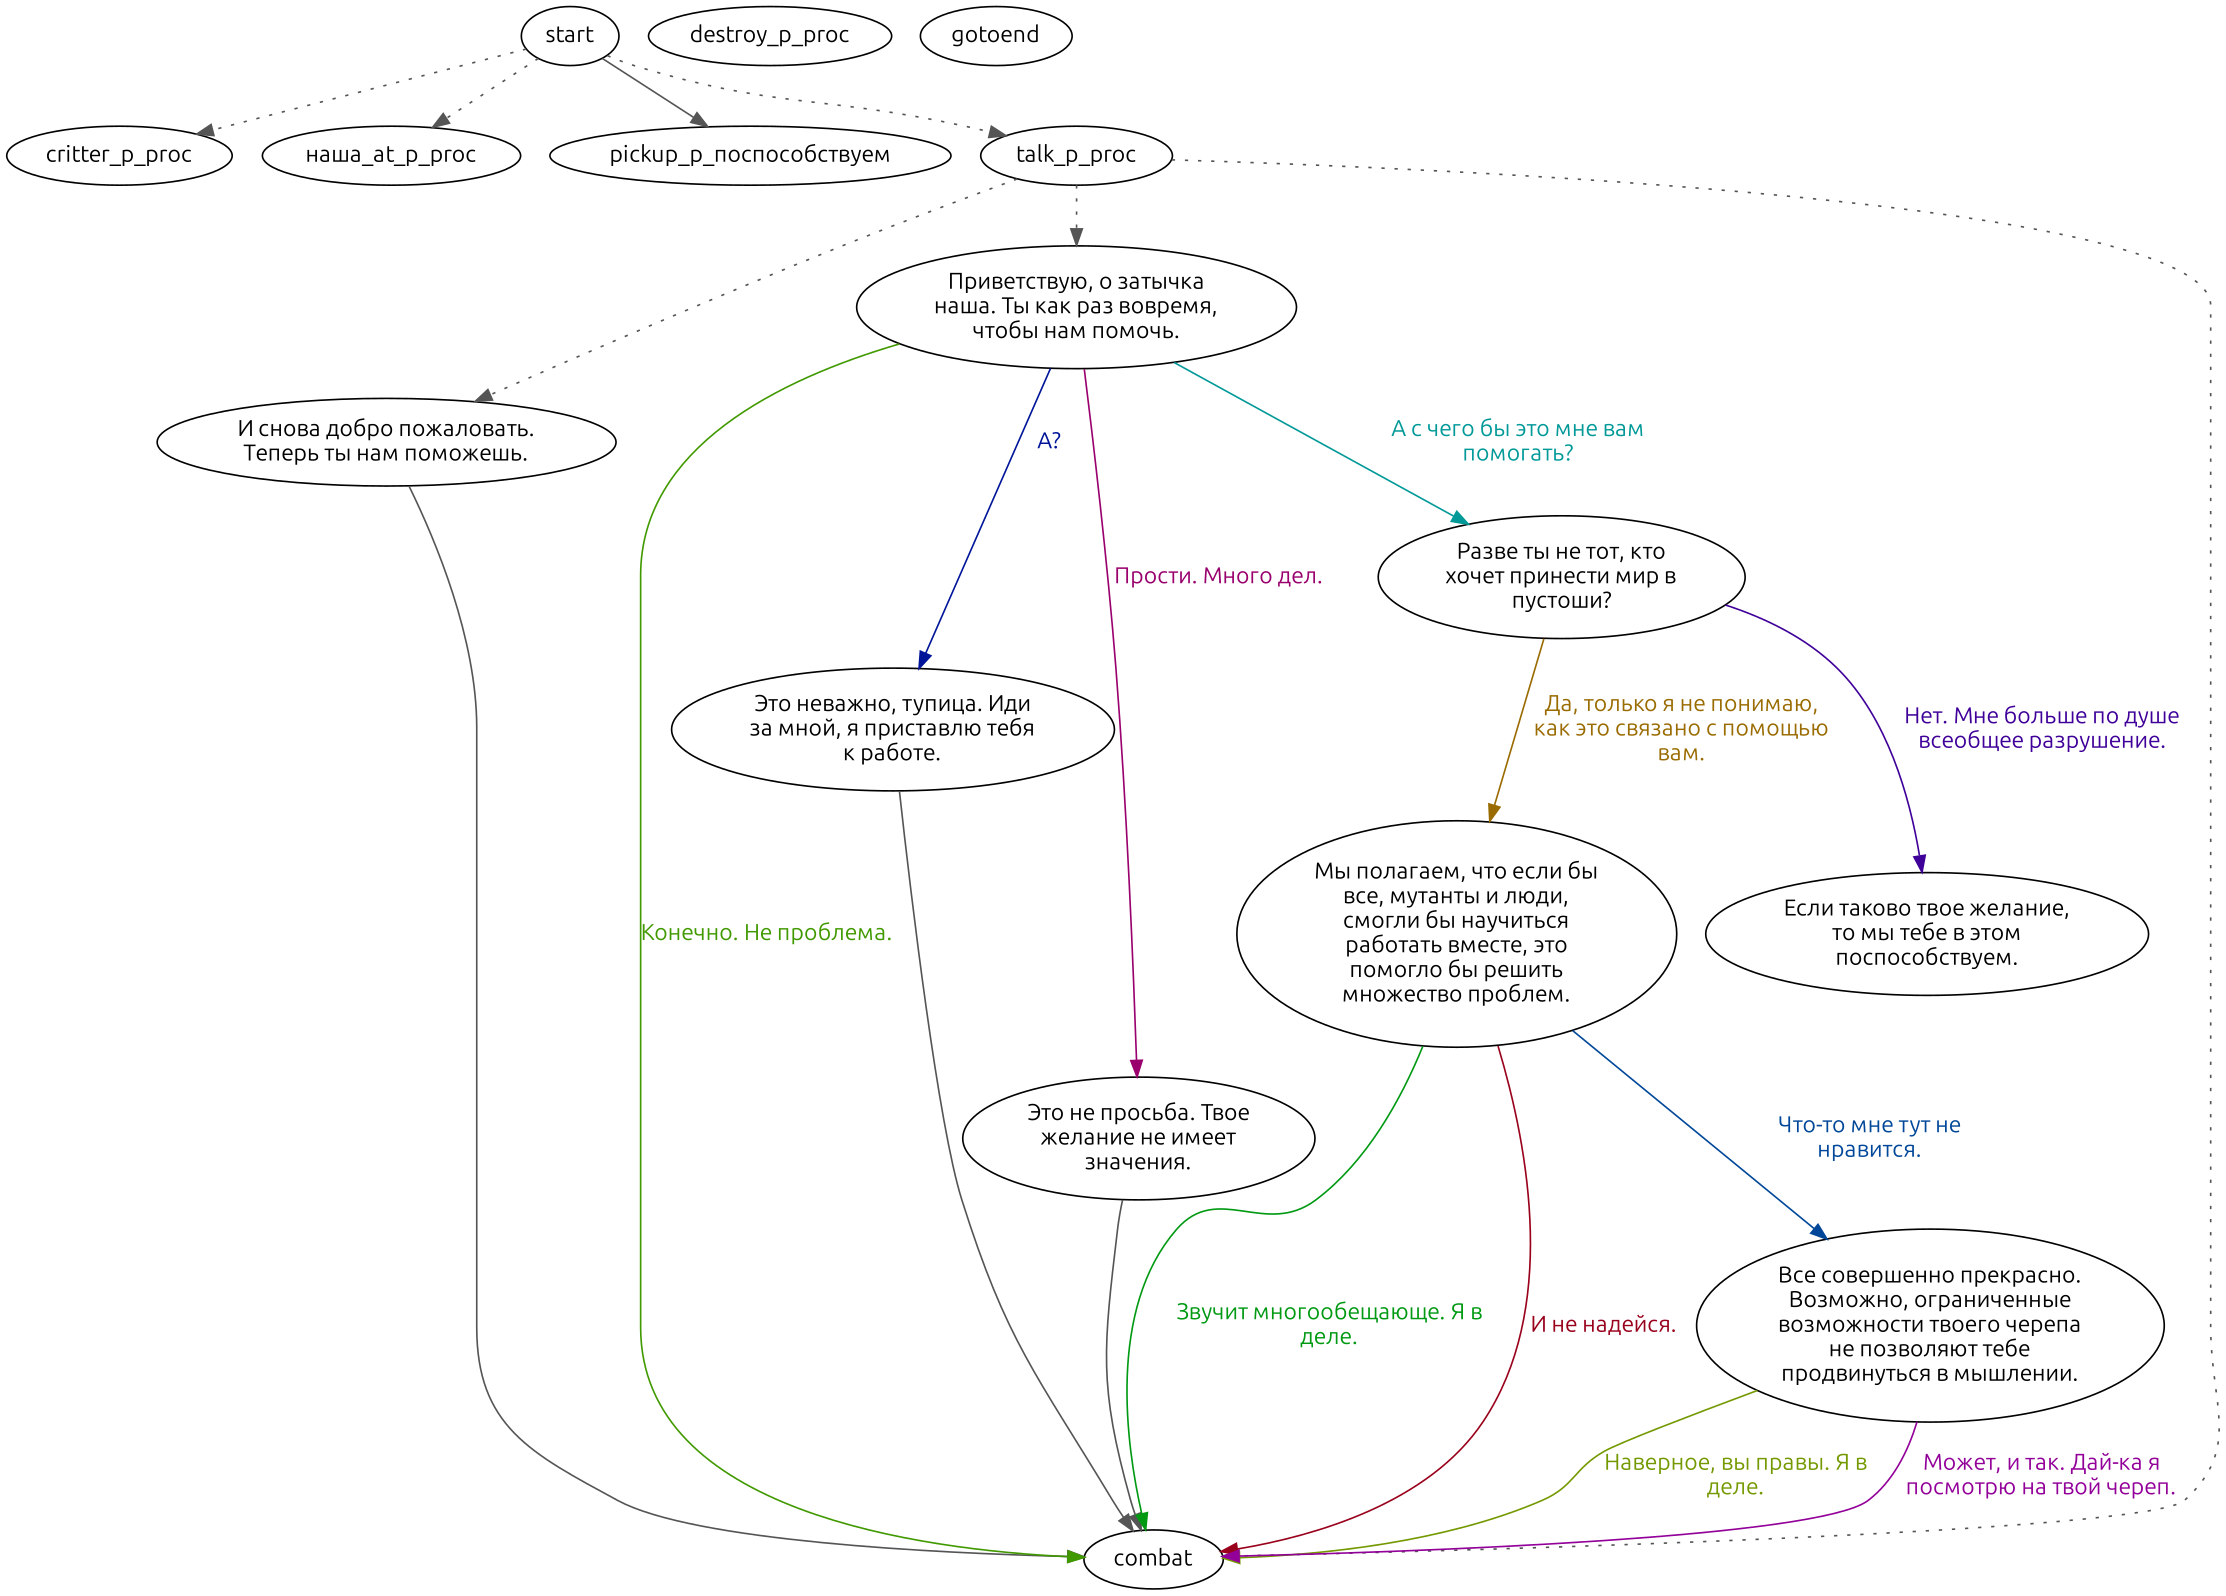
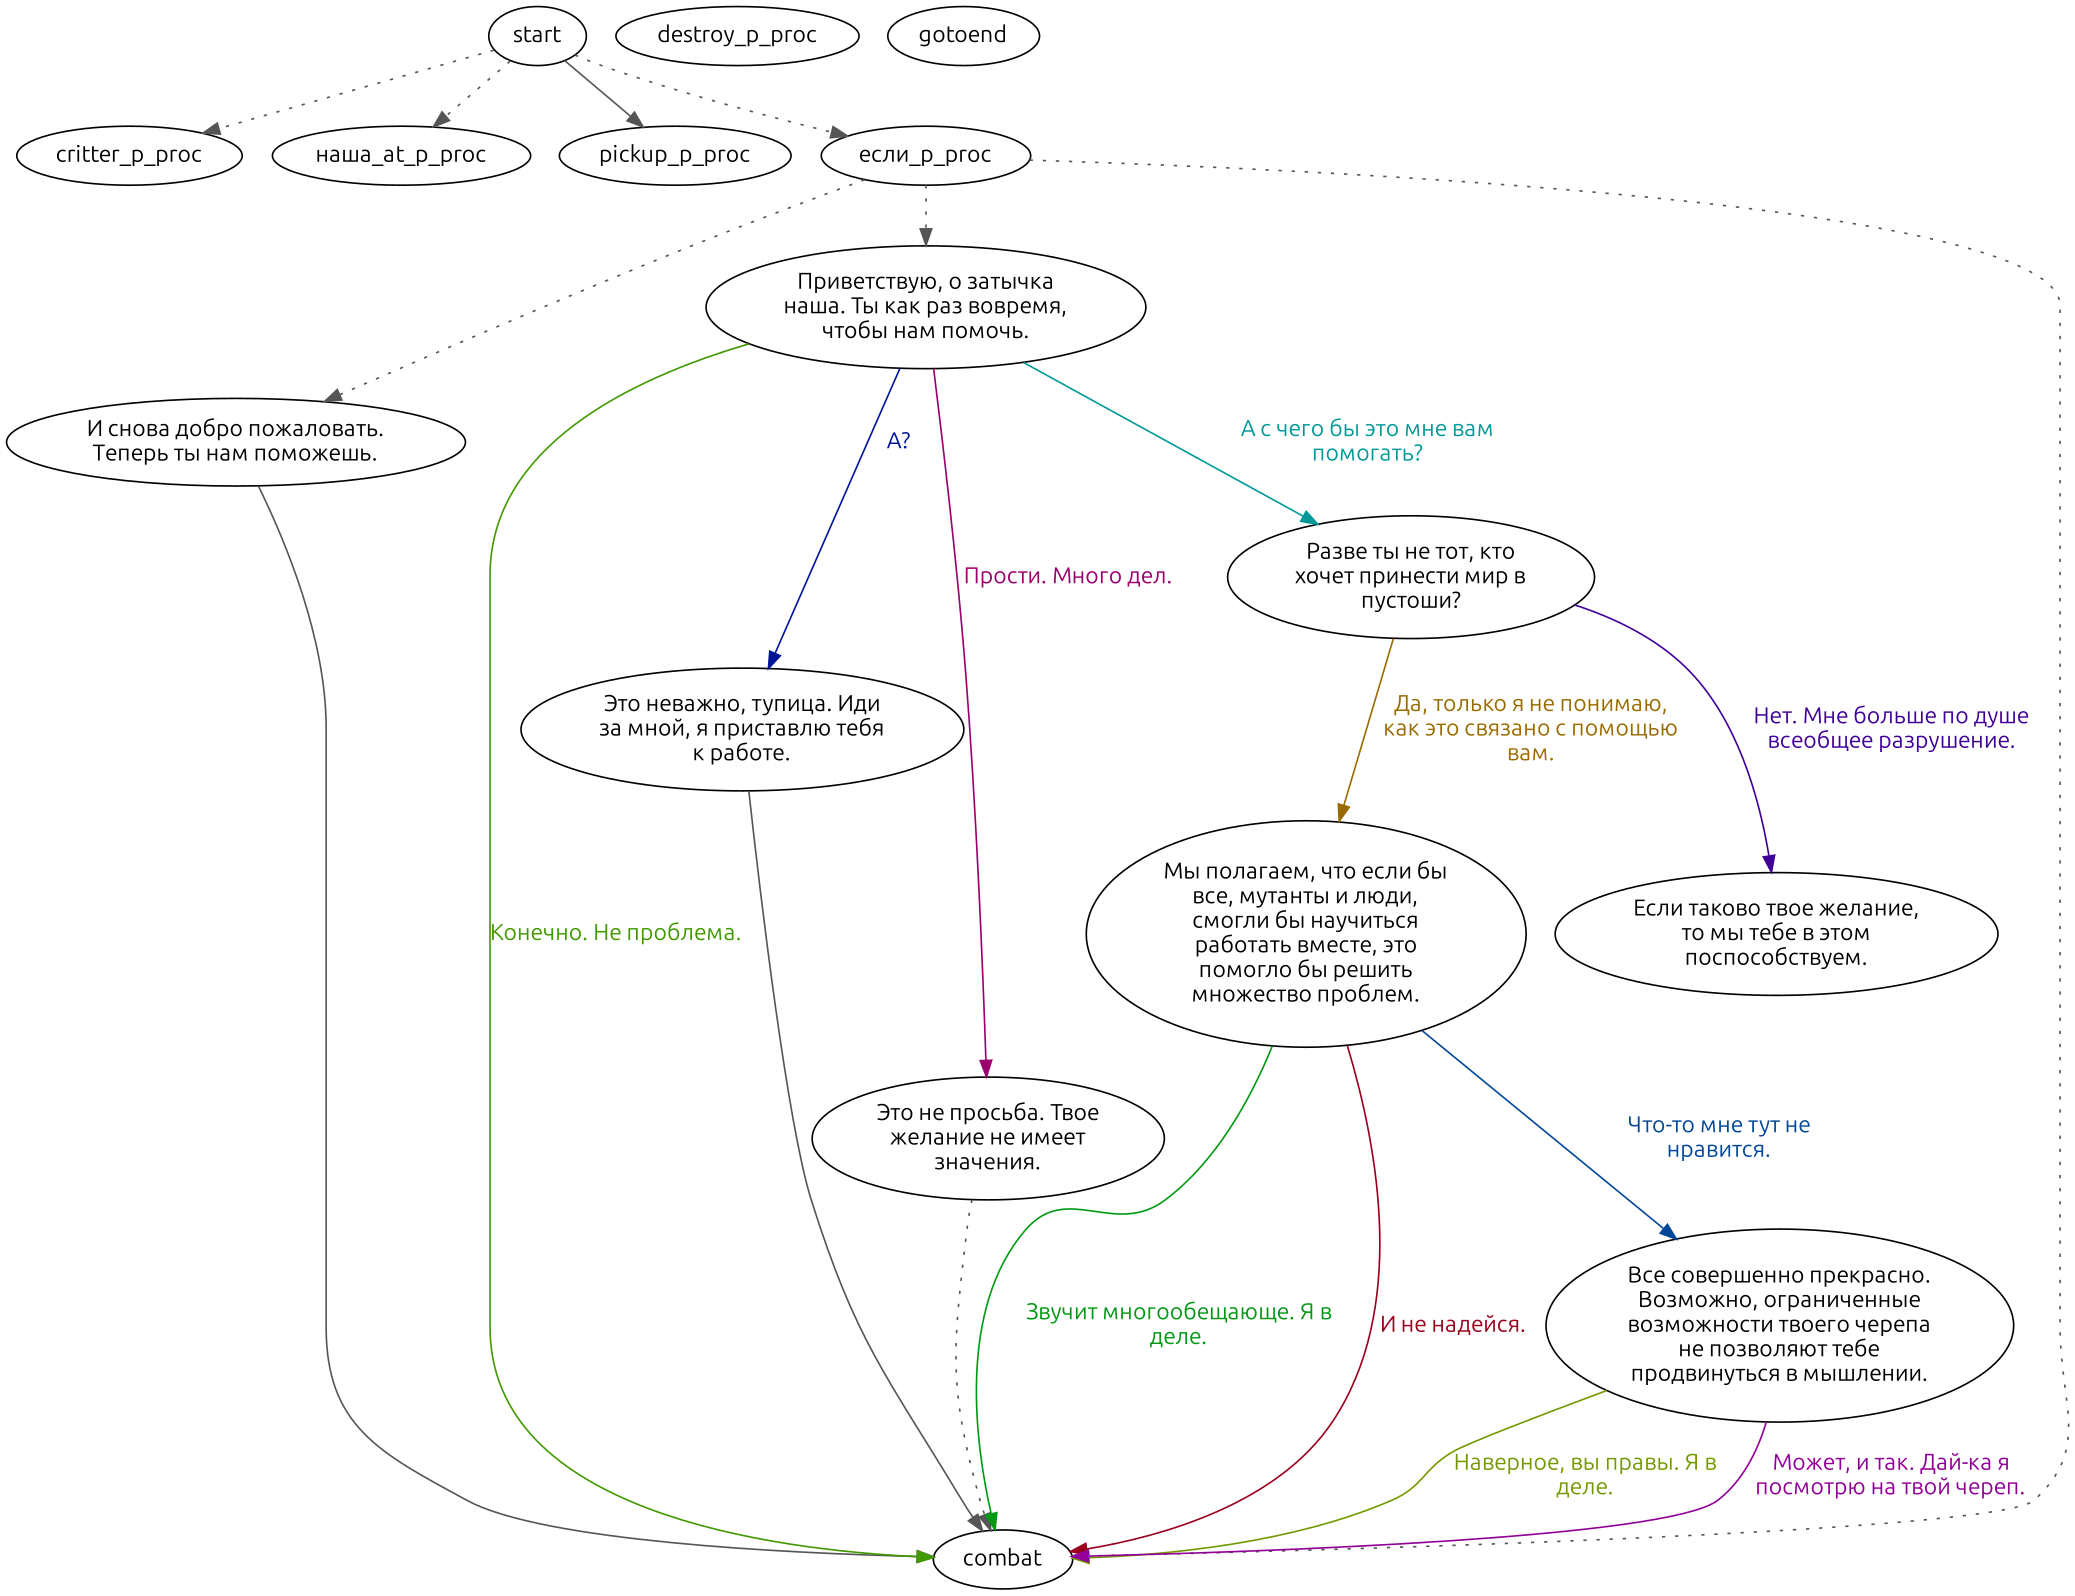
(750, 156) -> (675, 156)
(1077, 156) -> (926, 156)
(1107, 1358) -> (956, 1358)
